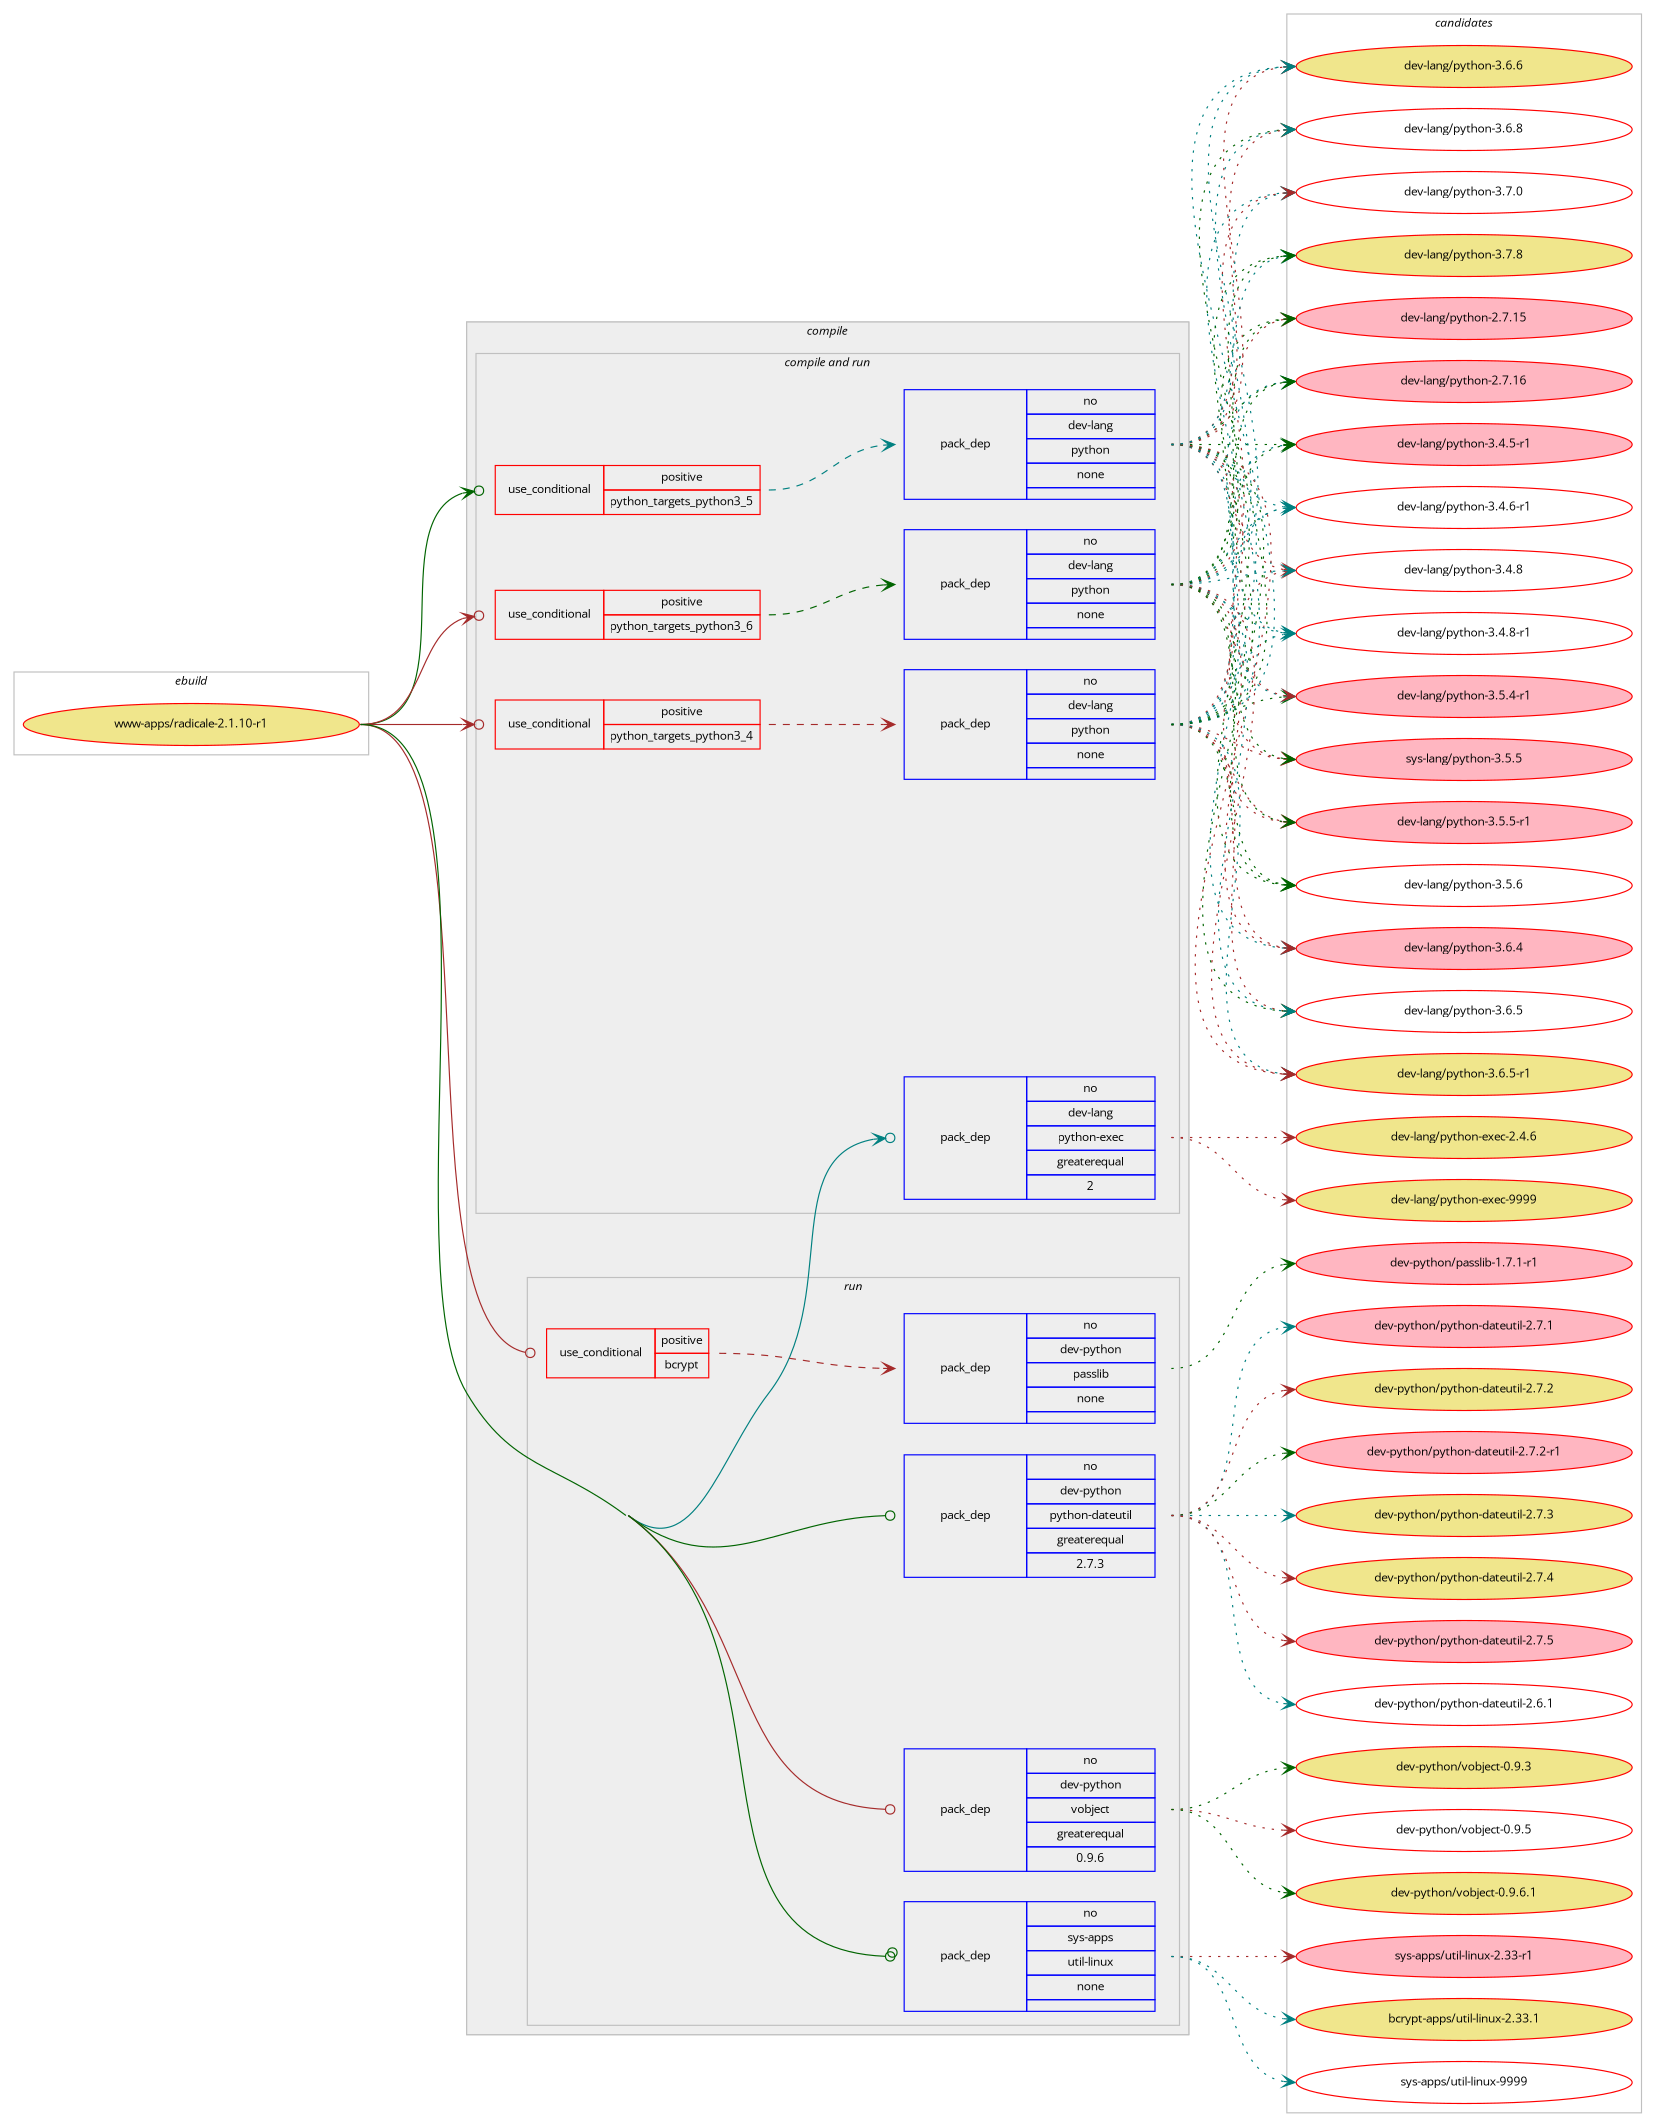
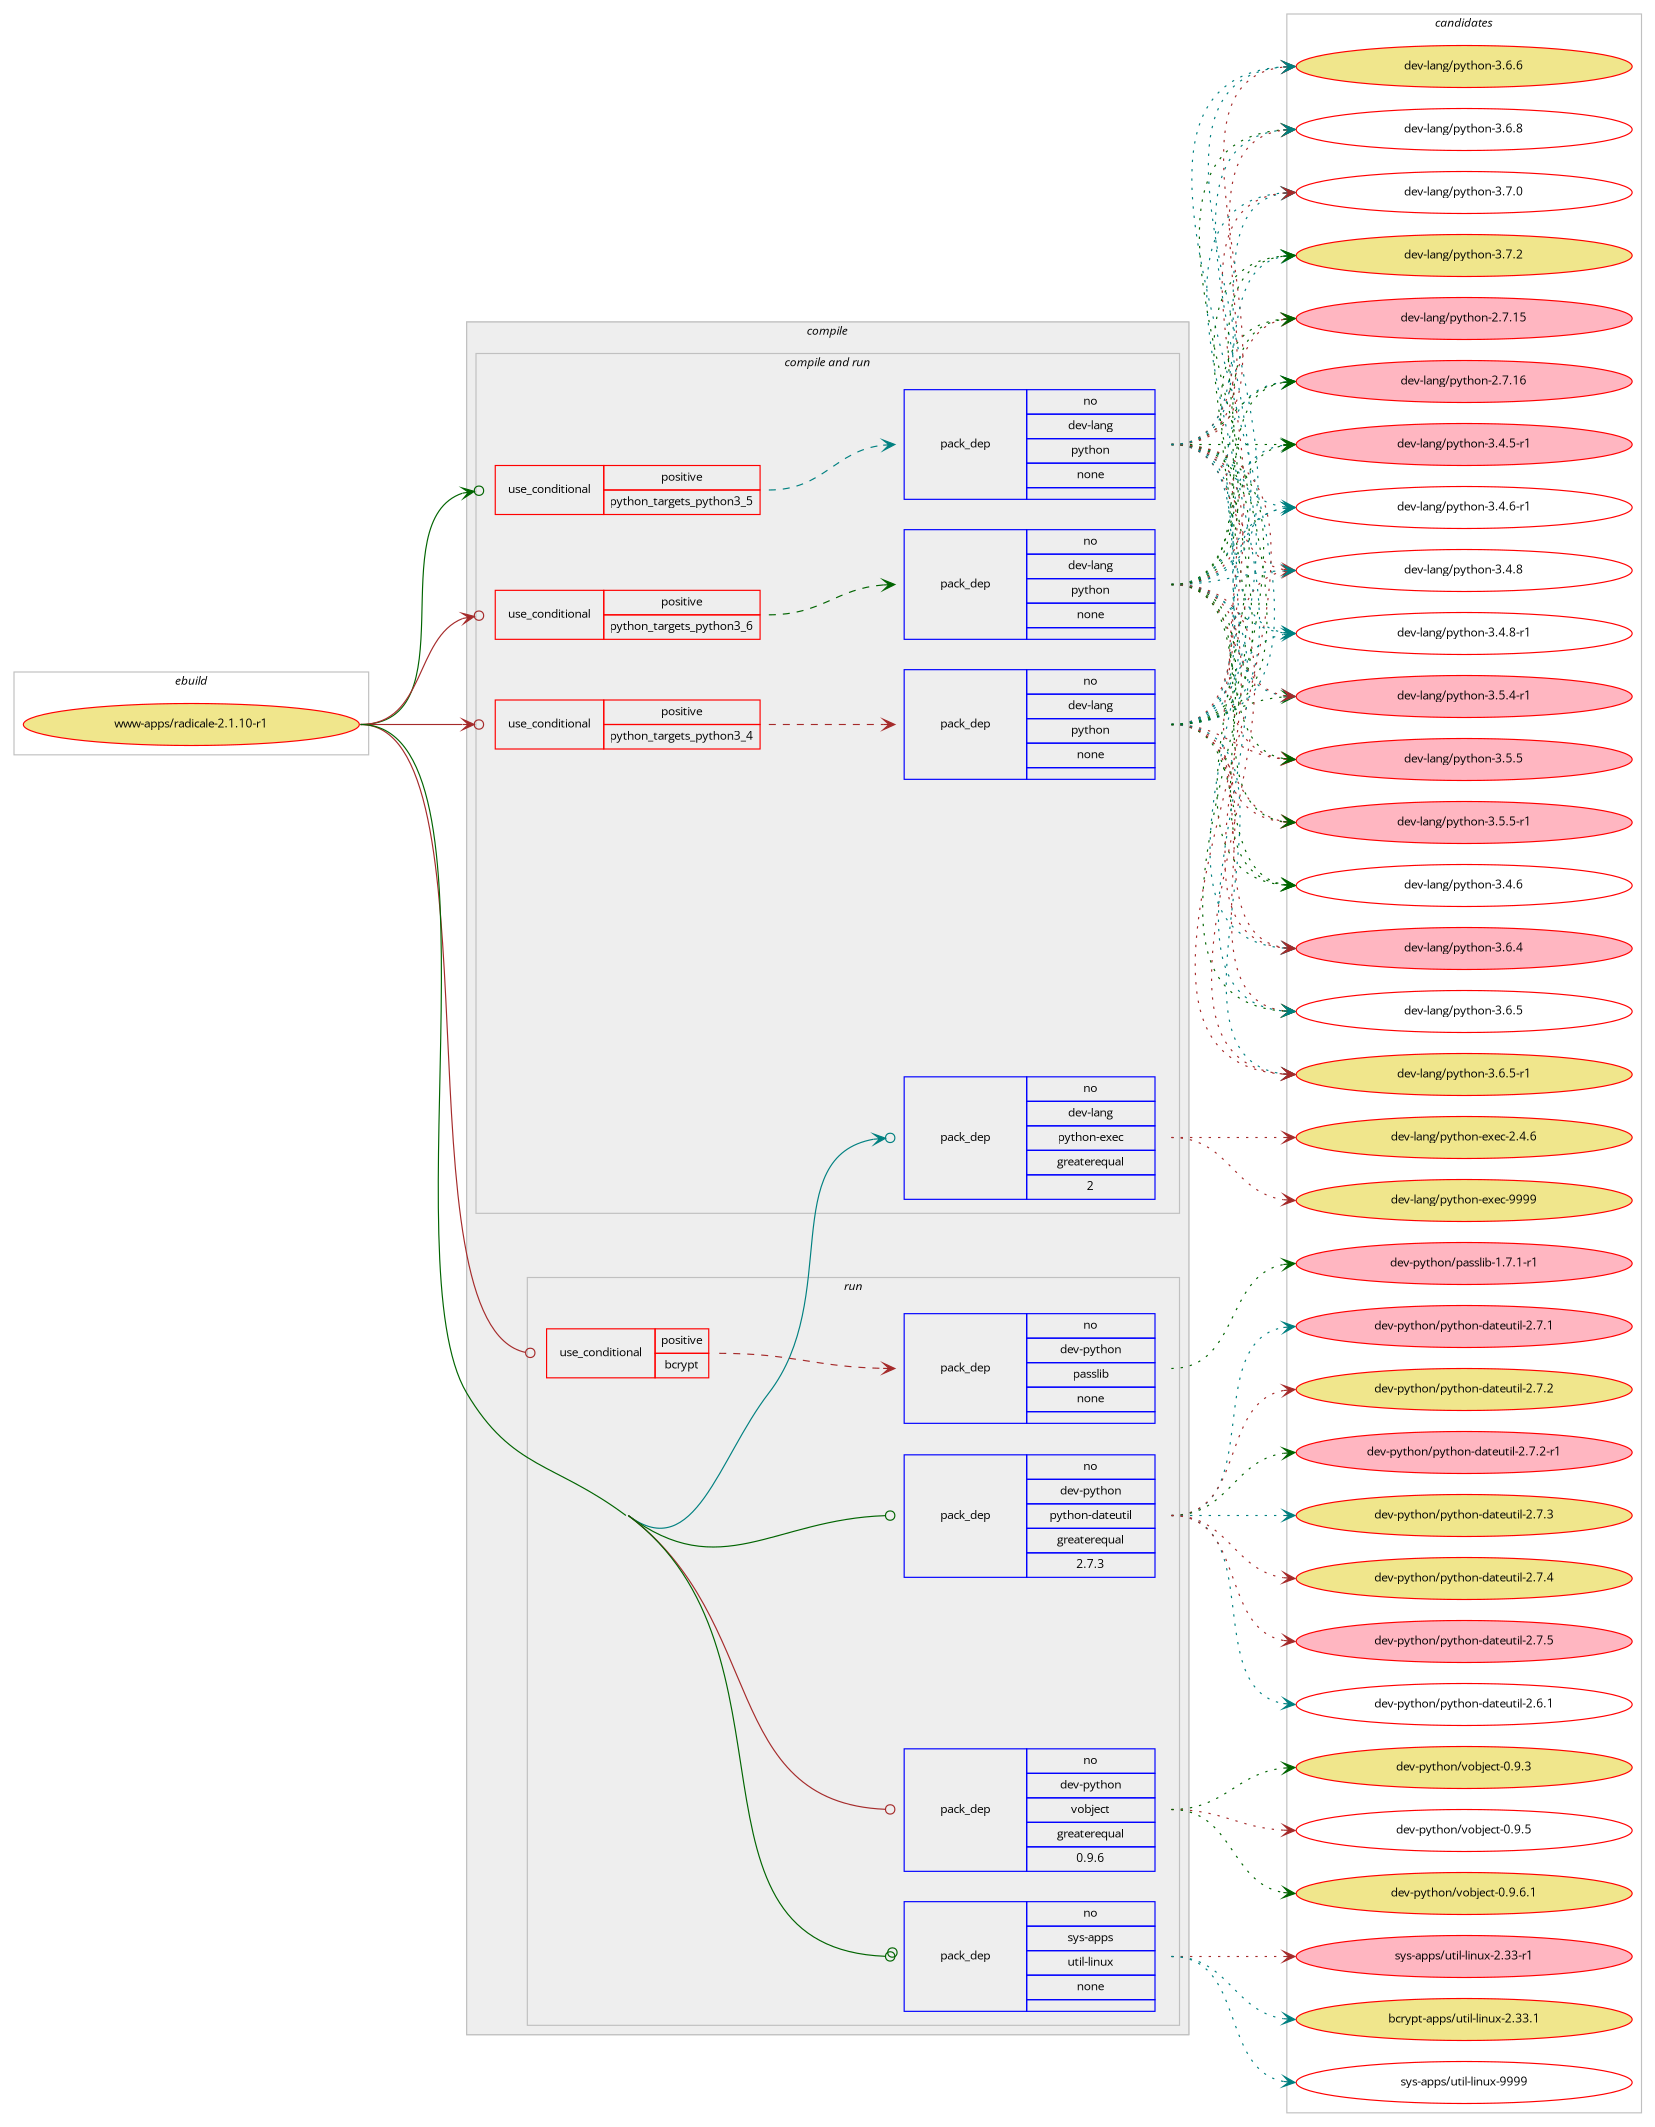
(1464, 256) -> (1464, 256)
(1464, 760) -> (1464, 760)
(1464, 886) -> (1464, 886)
